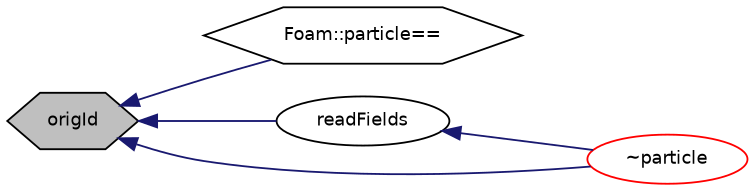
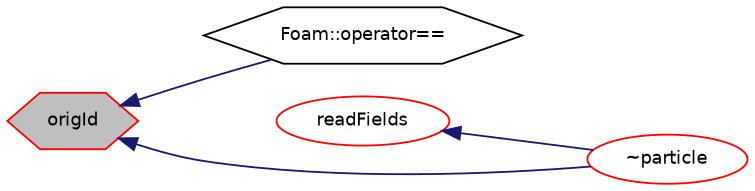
(363, 35) -> (363, 35)
(73, 121) -> (73, 121)
(217, 121) -> none
(363, 121) -> (363, 121)
